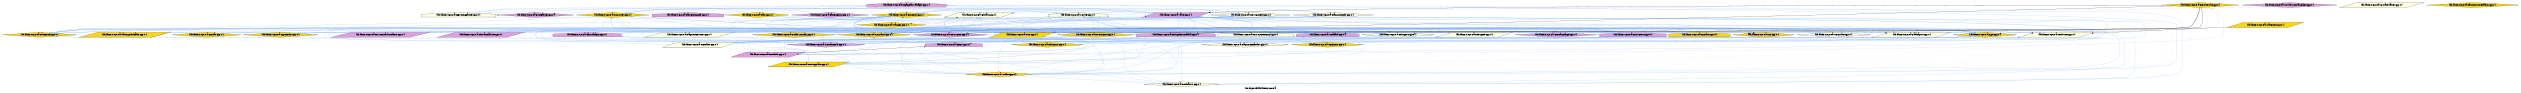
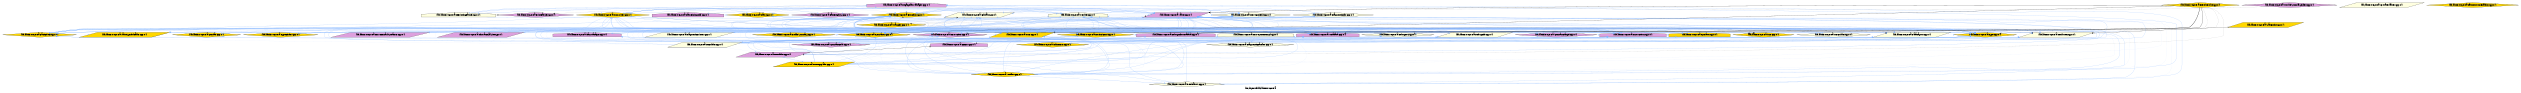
(1327, 45) -> none
